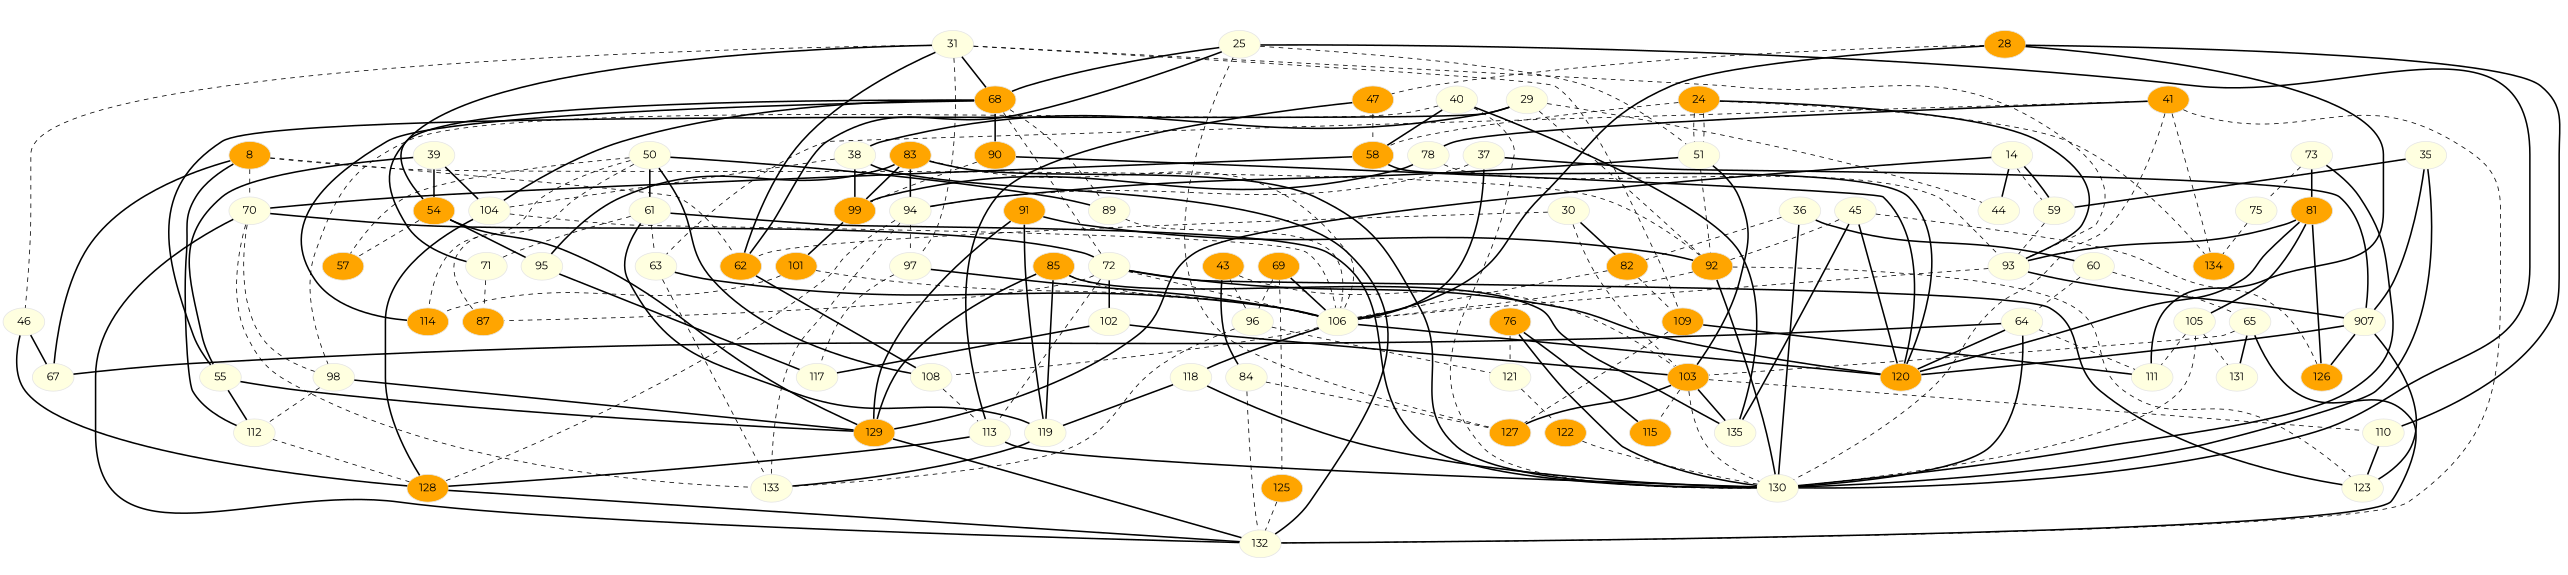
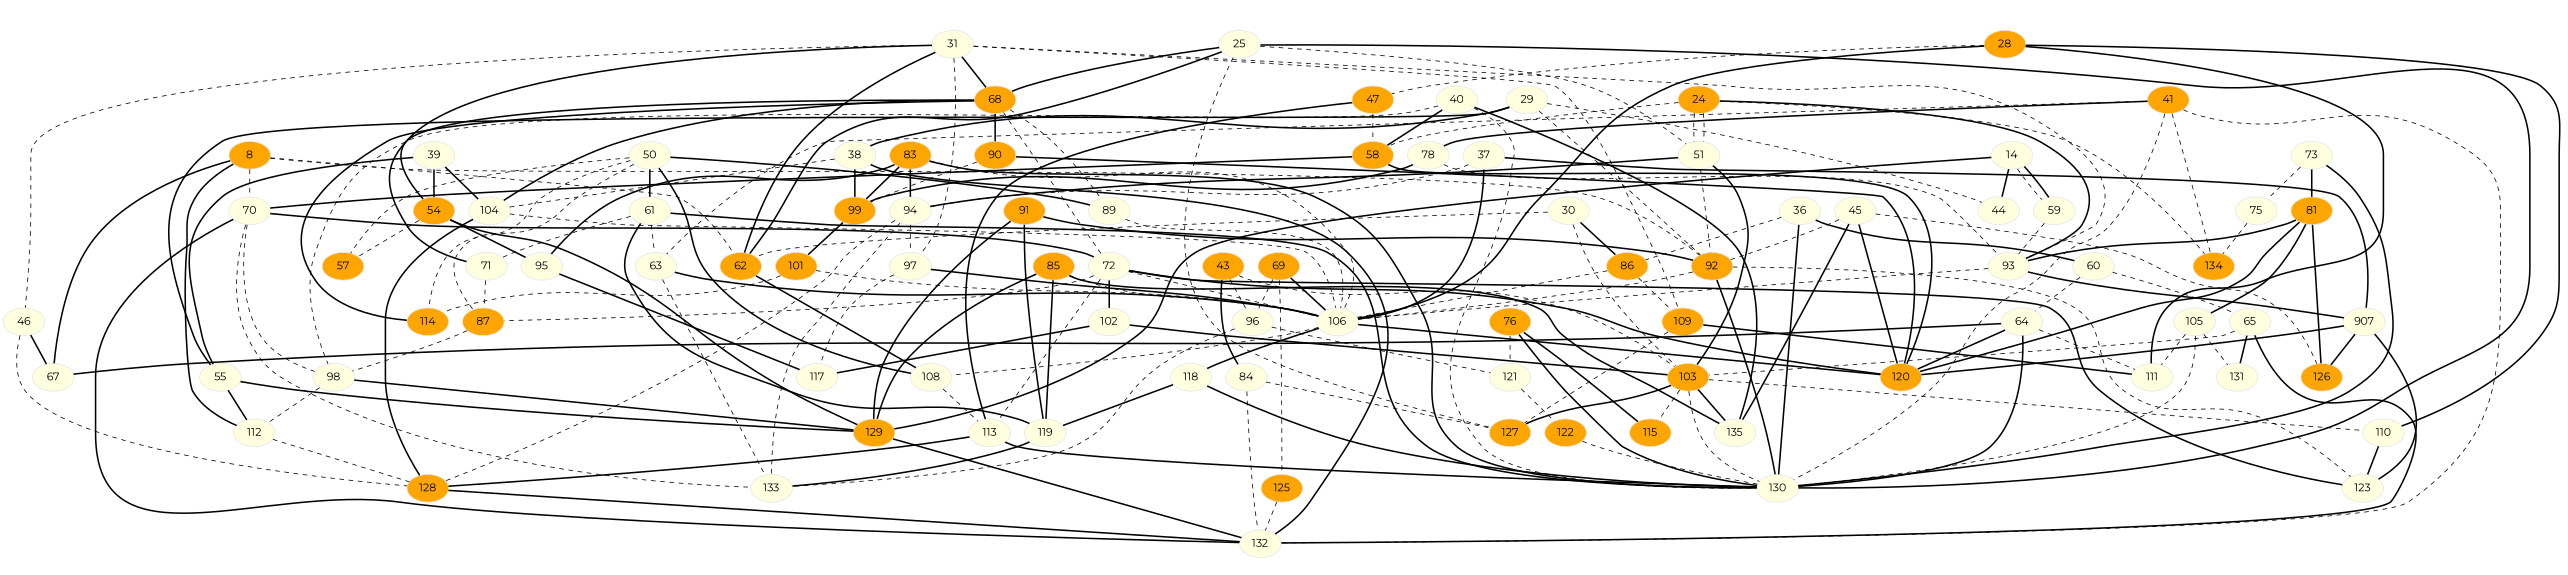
(2426, 155) -> none
(1627, 266) -> (1627, 266)
none -> (425, 347)
(181, 454) -> (181, 454)
